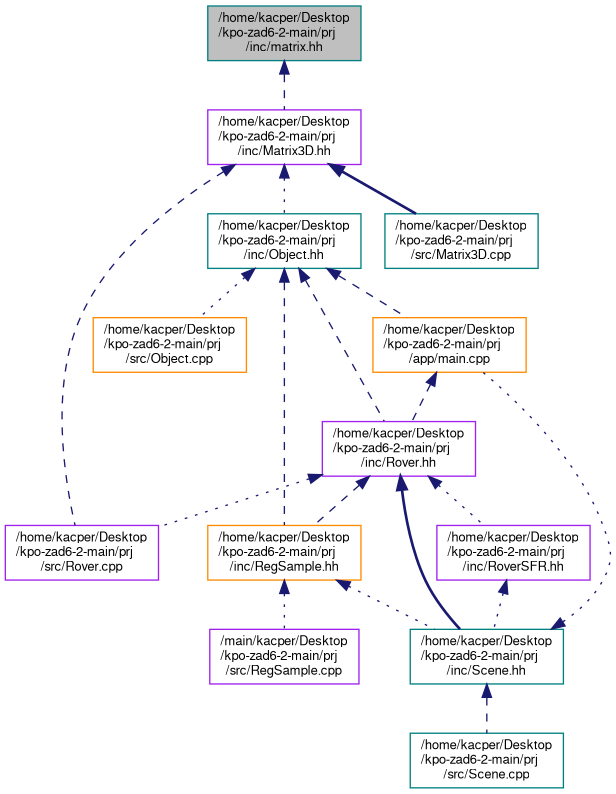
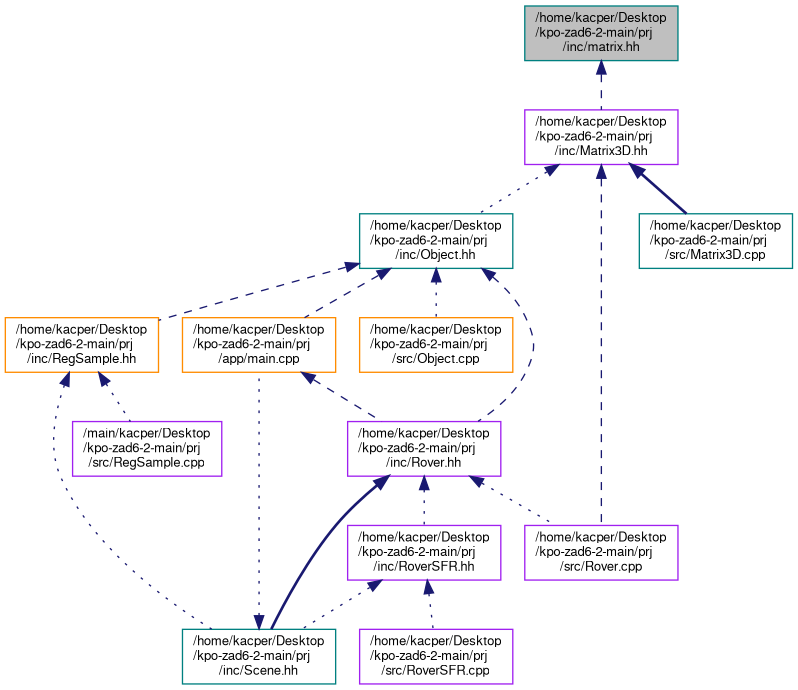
(337, 505) -> none
none -> (436, 657)
(487, 761) -> none
